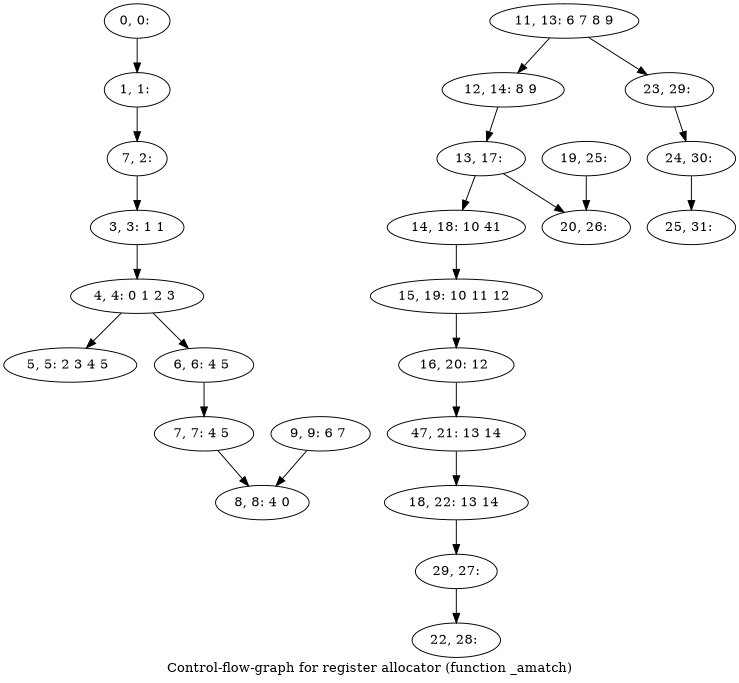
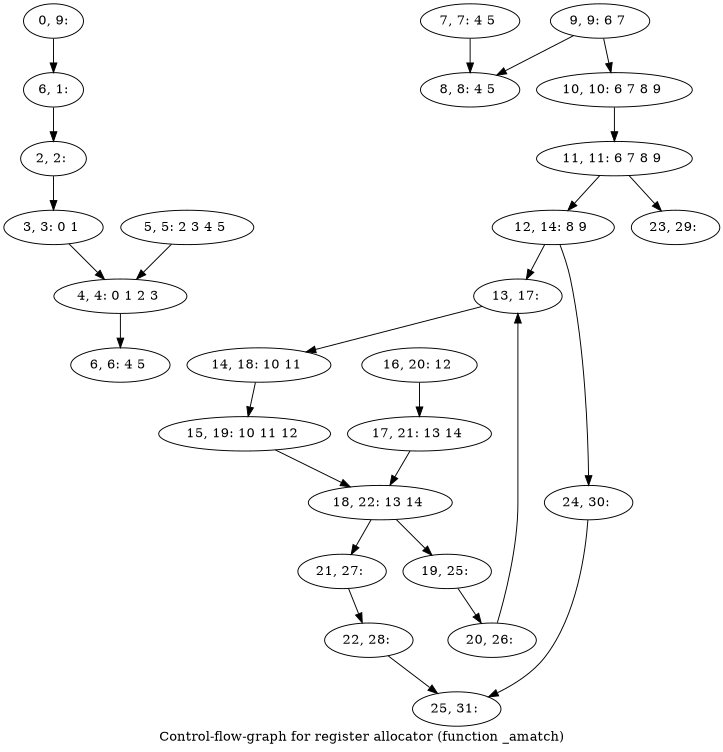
(137, 21) -> (54, 21)
(564, 21) -> (614, 159)
(137, 90) -> (54, 90)
none -> (614, 90)
(679, 120) -> (582, 359)
(137, 159) -> (54, 159)
(530, 190) -> (518, 474)
(137, 227) -> (54, 227)
(456, 227) -> (259, 365)
(456, 326) -> (308, 466)
(107, 327) -> (157, 258)
(204, 395) -> none
(456, 434) -> (419, 434)
(262, 503) -> (470, 90)
none -> (411, 534)
(456, 571) -> (342, 571)
none -> (409, 672)
